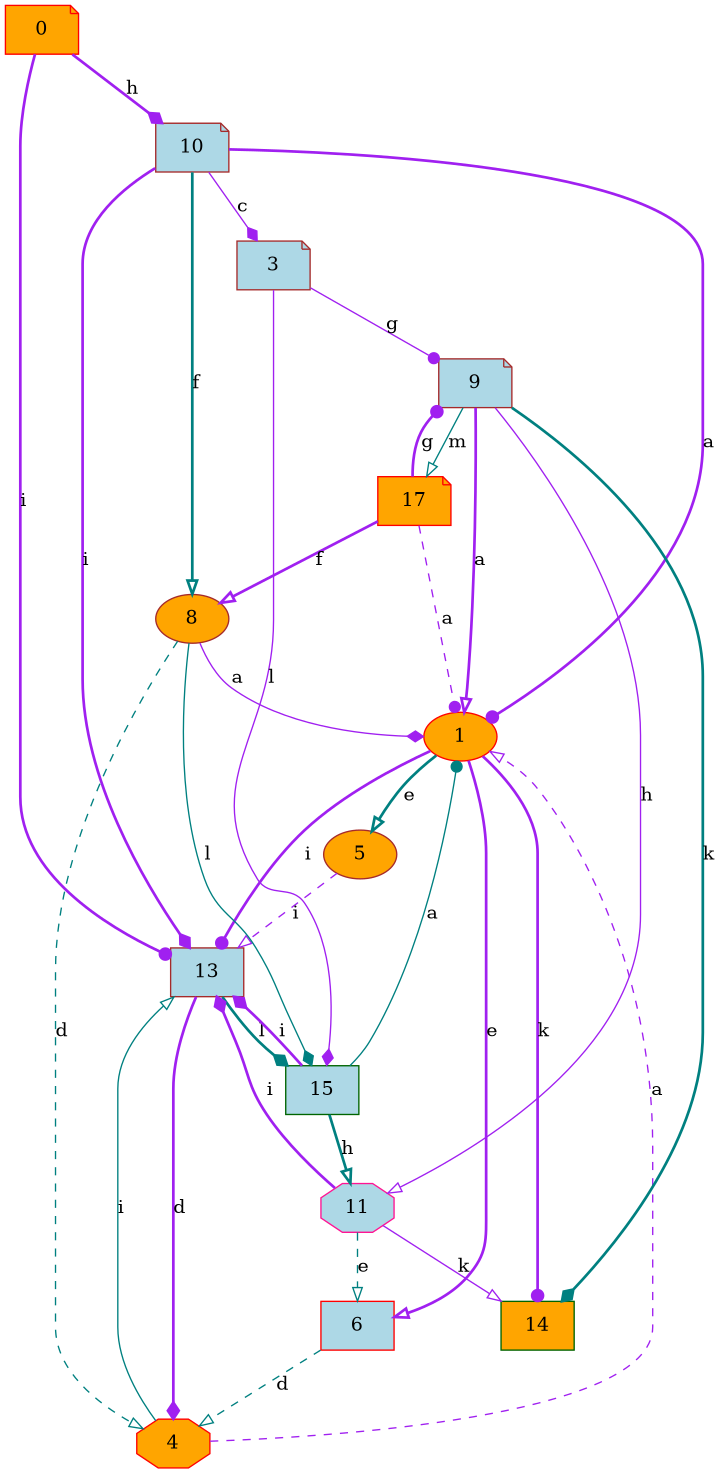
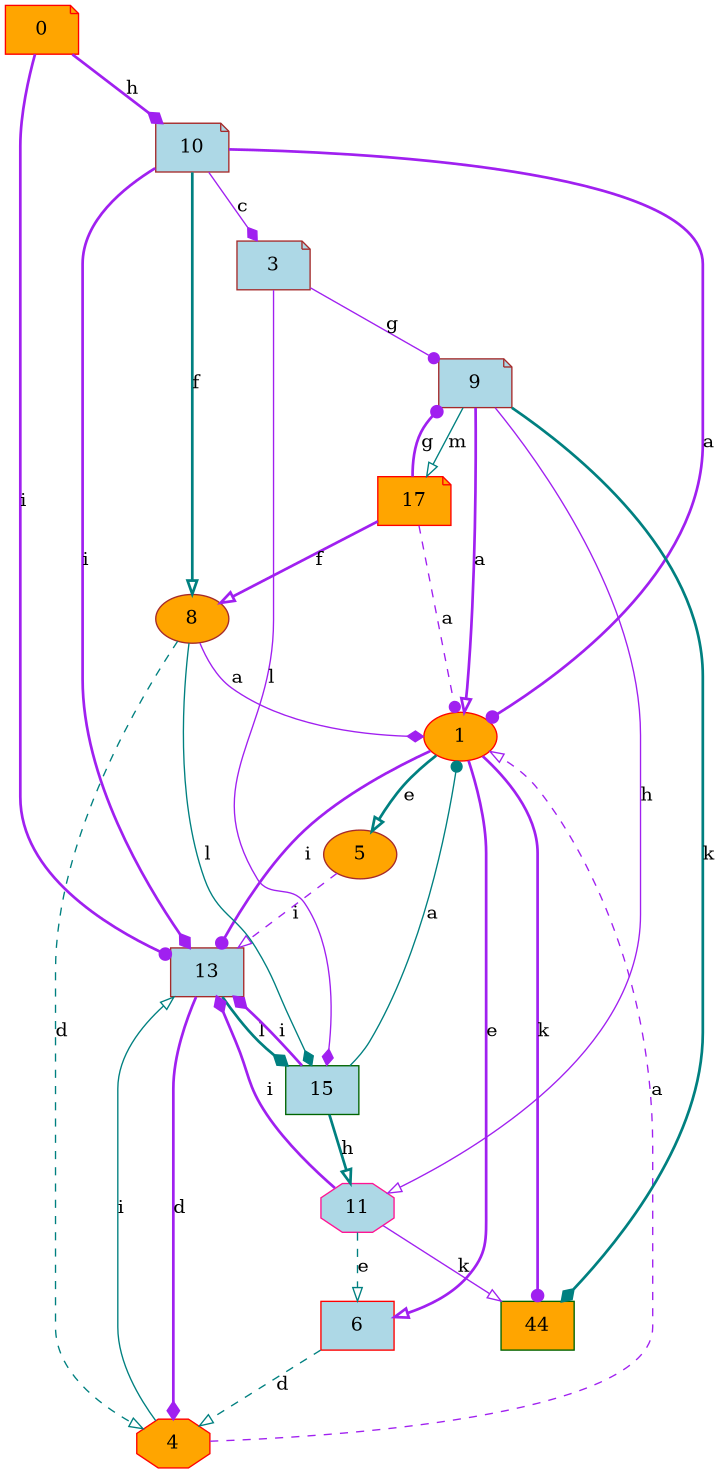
(538, 1326) -> (538, 1326)
